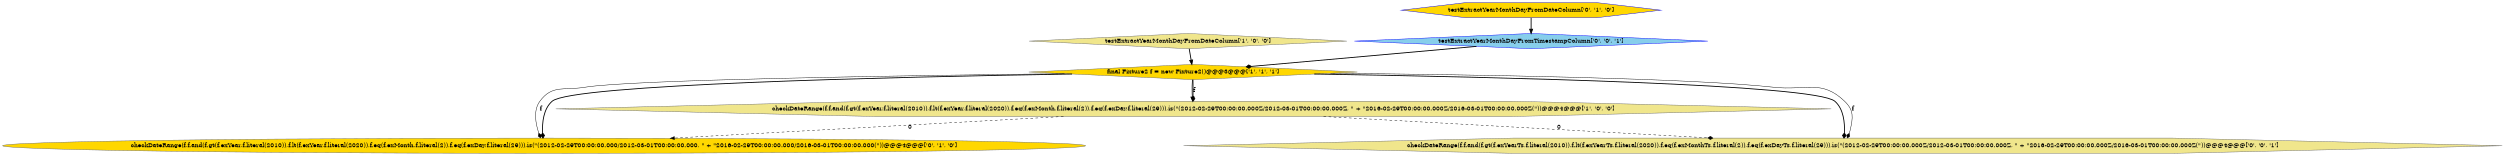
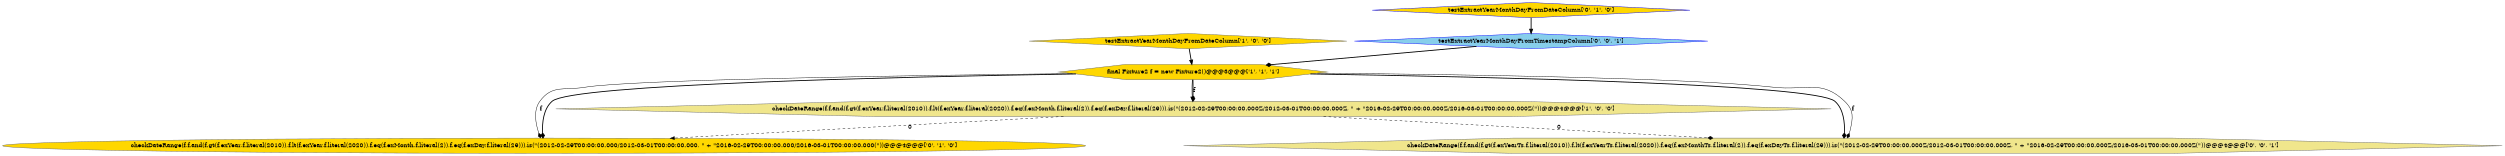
(1531, 10) -> (1531, 10)
(1188, 41) -> (1188, 41)
(1193, 72) -> (1193, 72)
